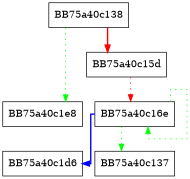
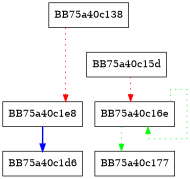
(108, 36) -> none
(66, 61) -> (66, 61)
(91, 137) -> (43, 135)
(135, 164) -> (135, 164)
